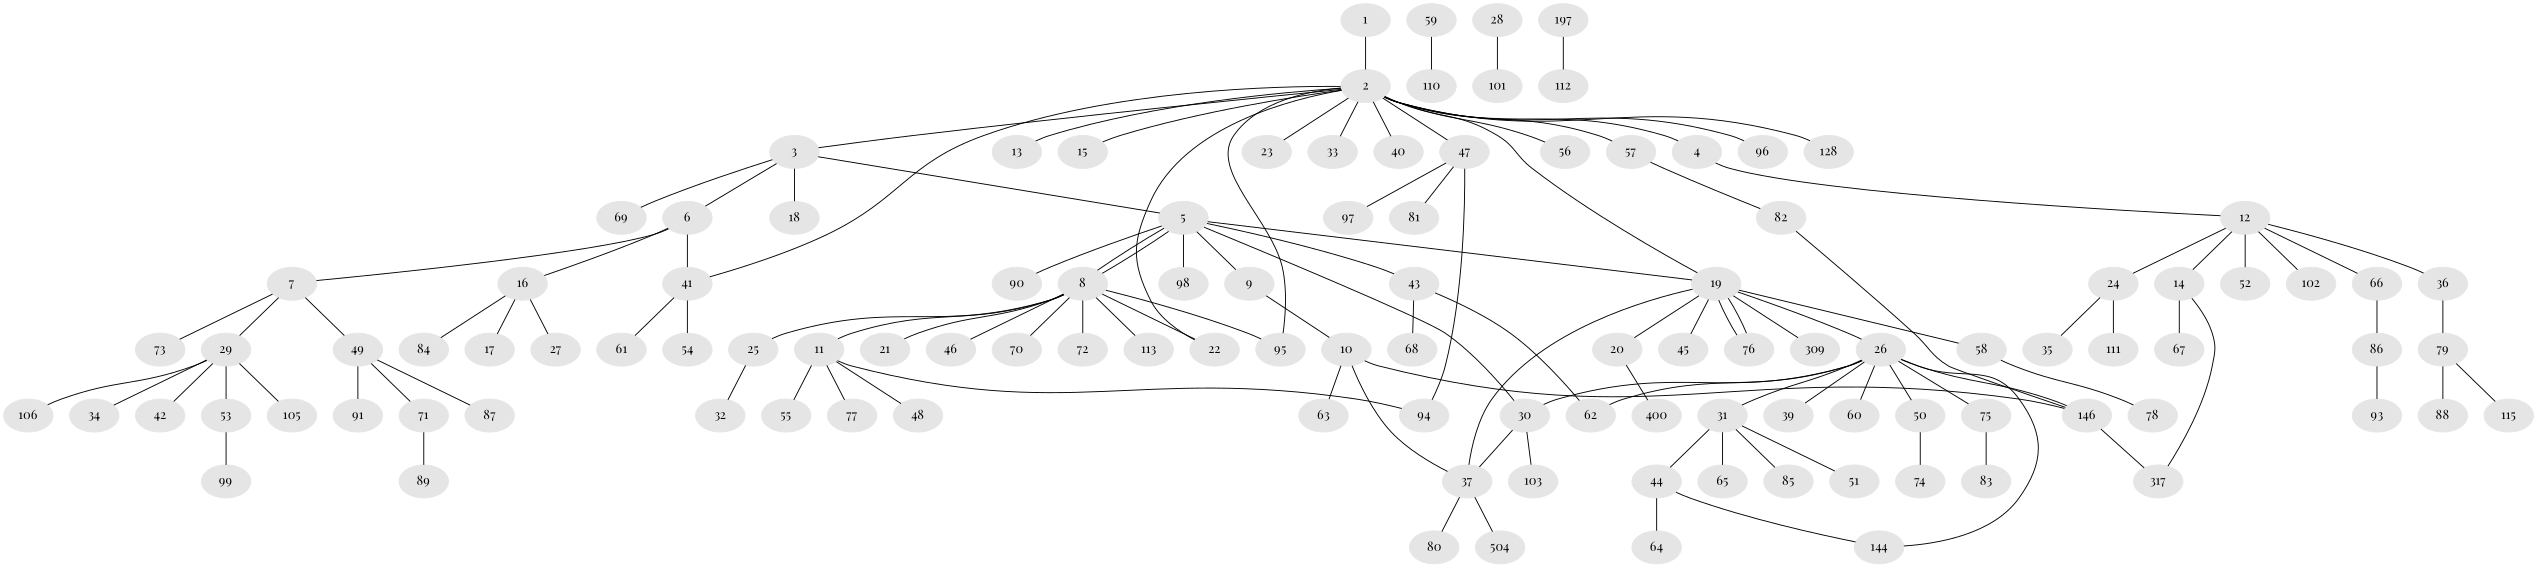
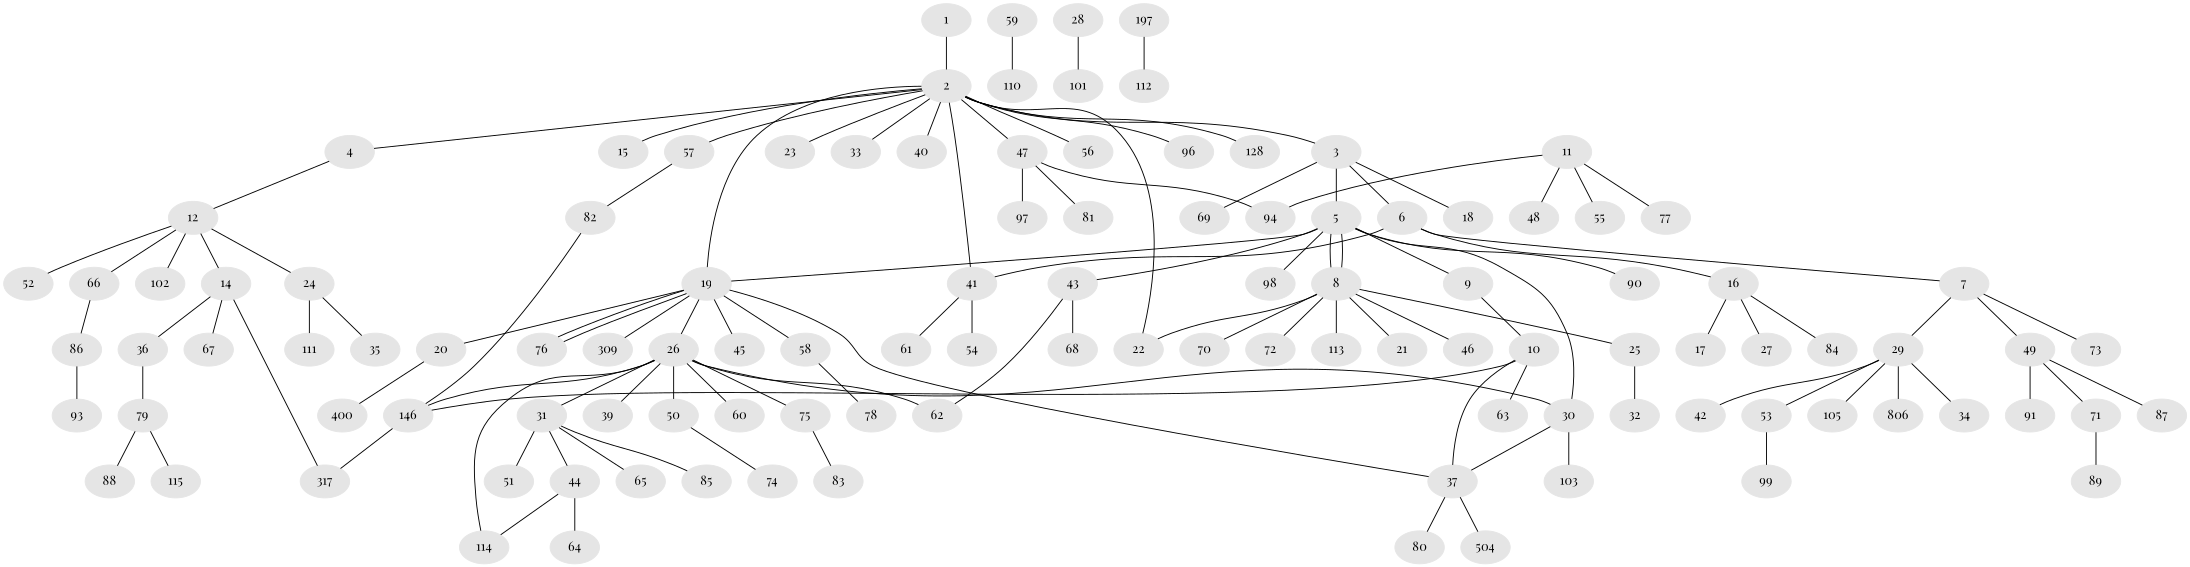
(1017, 152) -> none
(2347, 246) -> (184, 317)
(894, 323) -> none
(1280, 350) -> none
(28, 416) -> (1898, 416)
(1879, 547) -> (484, 547)
